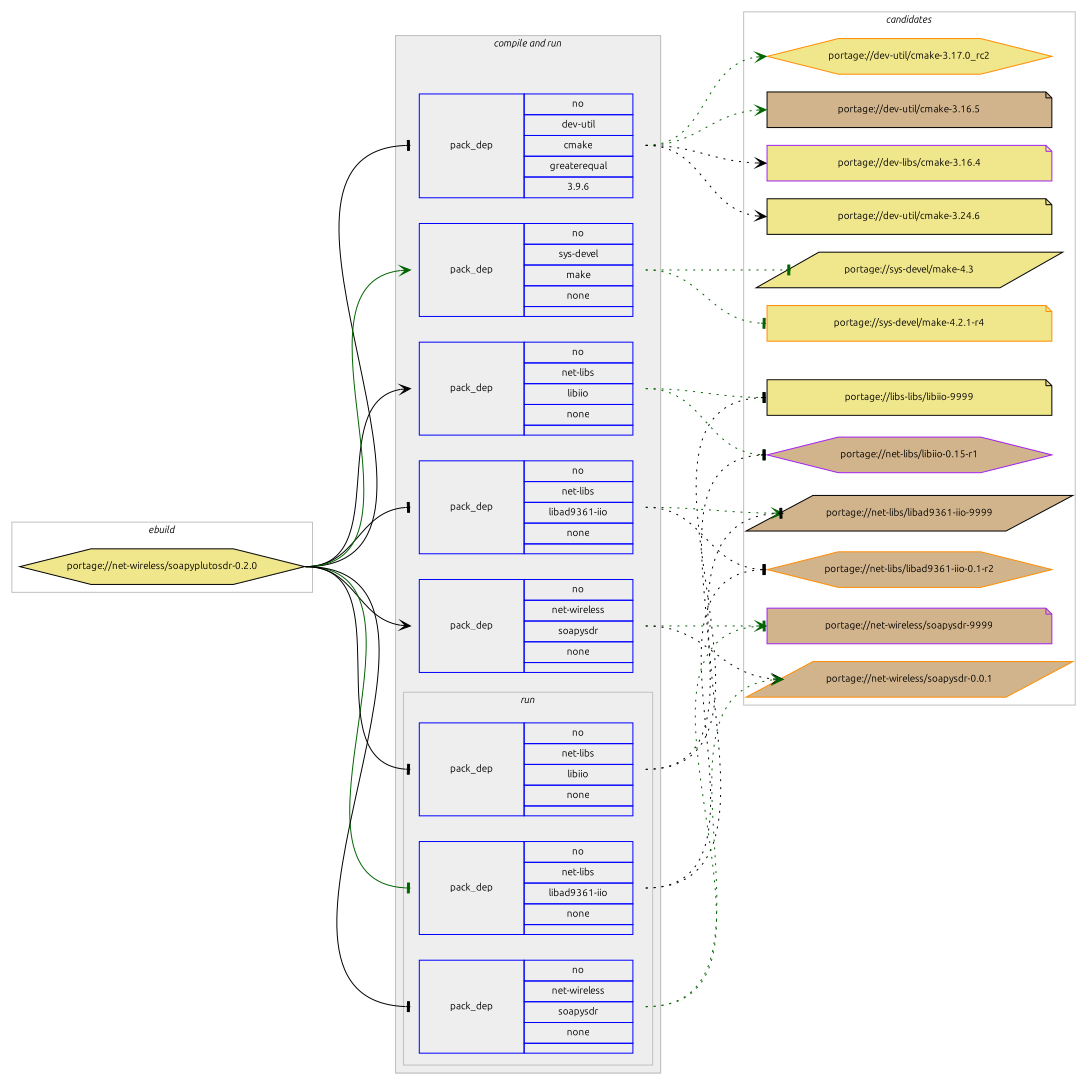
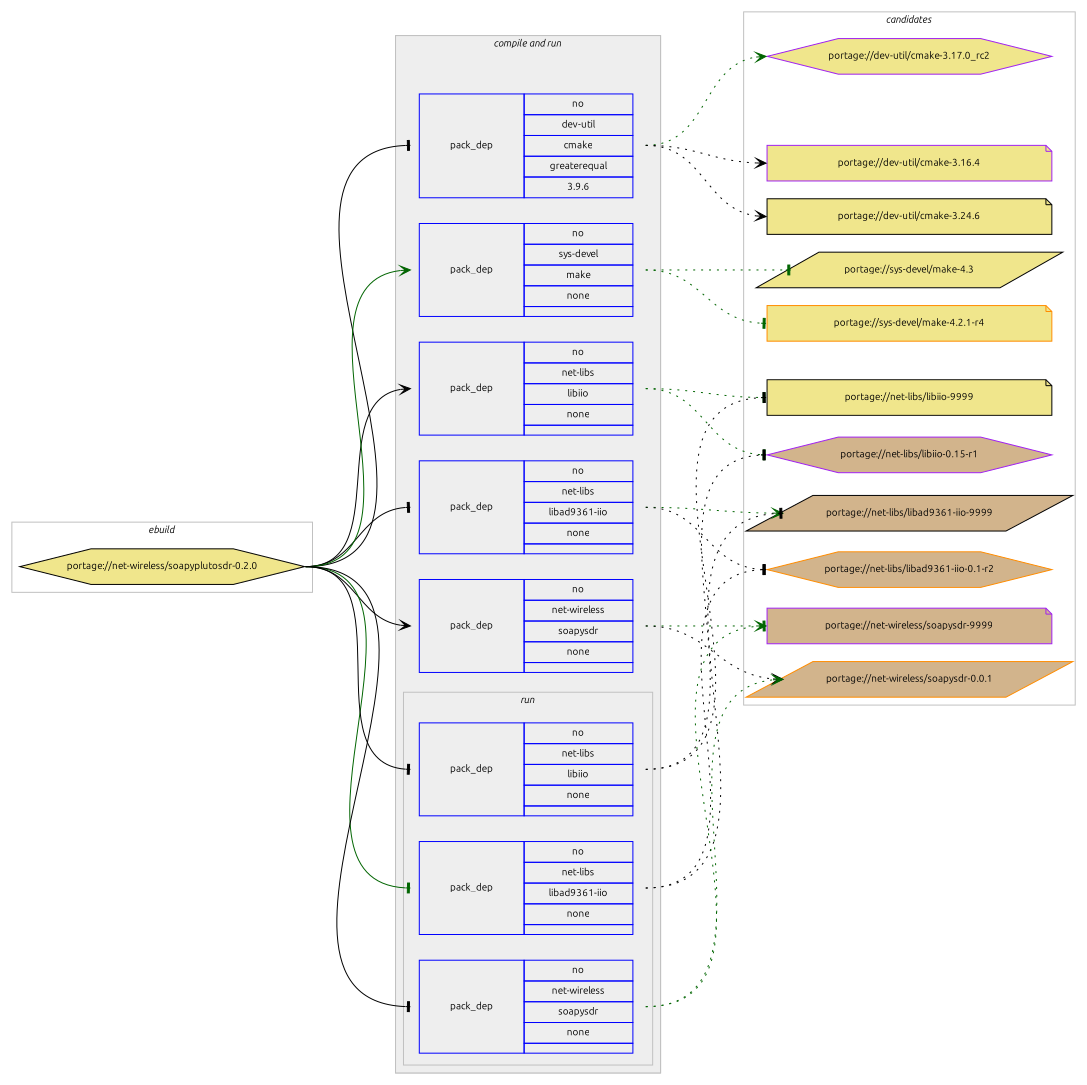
(909, 56) -> (909, 56)
(909, 110) -> none
(909, 163) -> (909, 163)
(909, 398) -> (909, 398)
